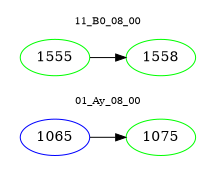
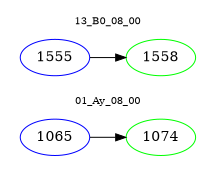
(108, 22) -> (108, 22)
(55, 58) -> (55, 58)
(161, 137) -> (161, 137)
